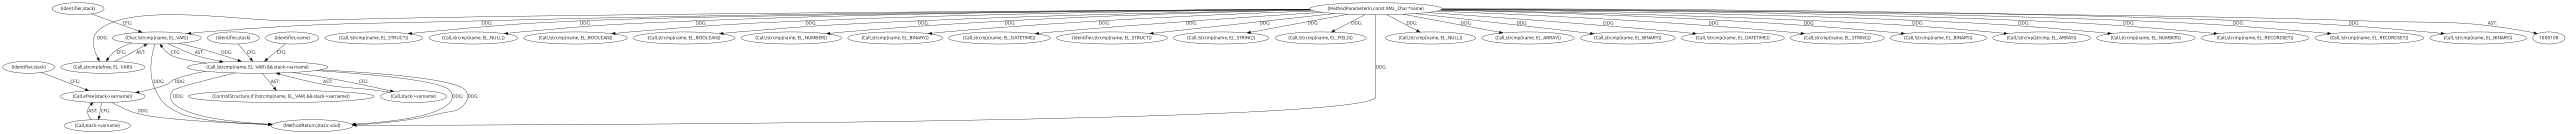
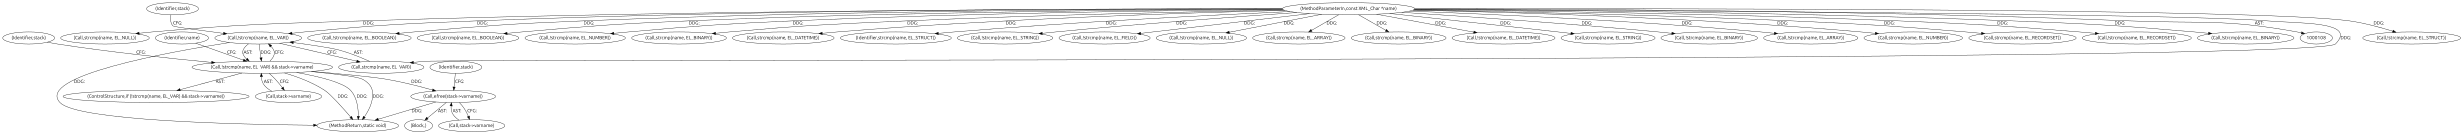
(157, 38) -> (258, 38)
(2042, 38) -> (1811, 38)
(103, 67) -> (381, 67)
(908, 121) -> none
none -> (419, 126)
